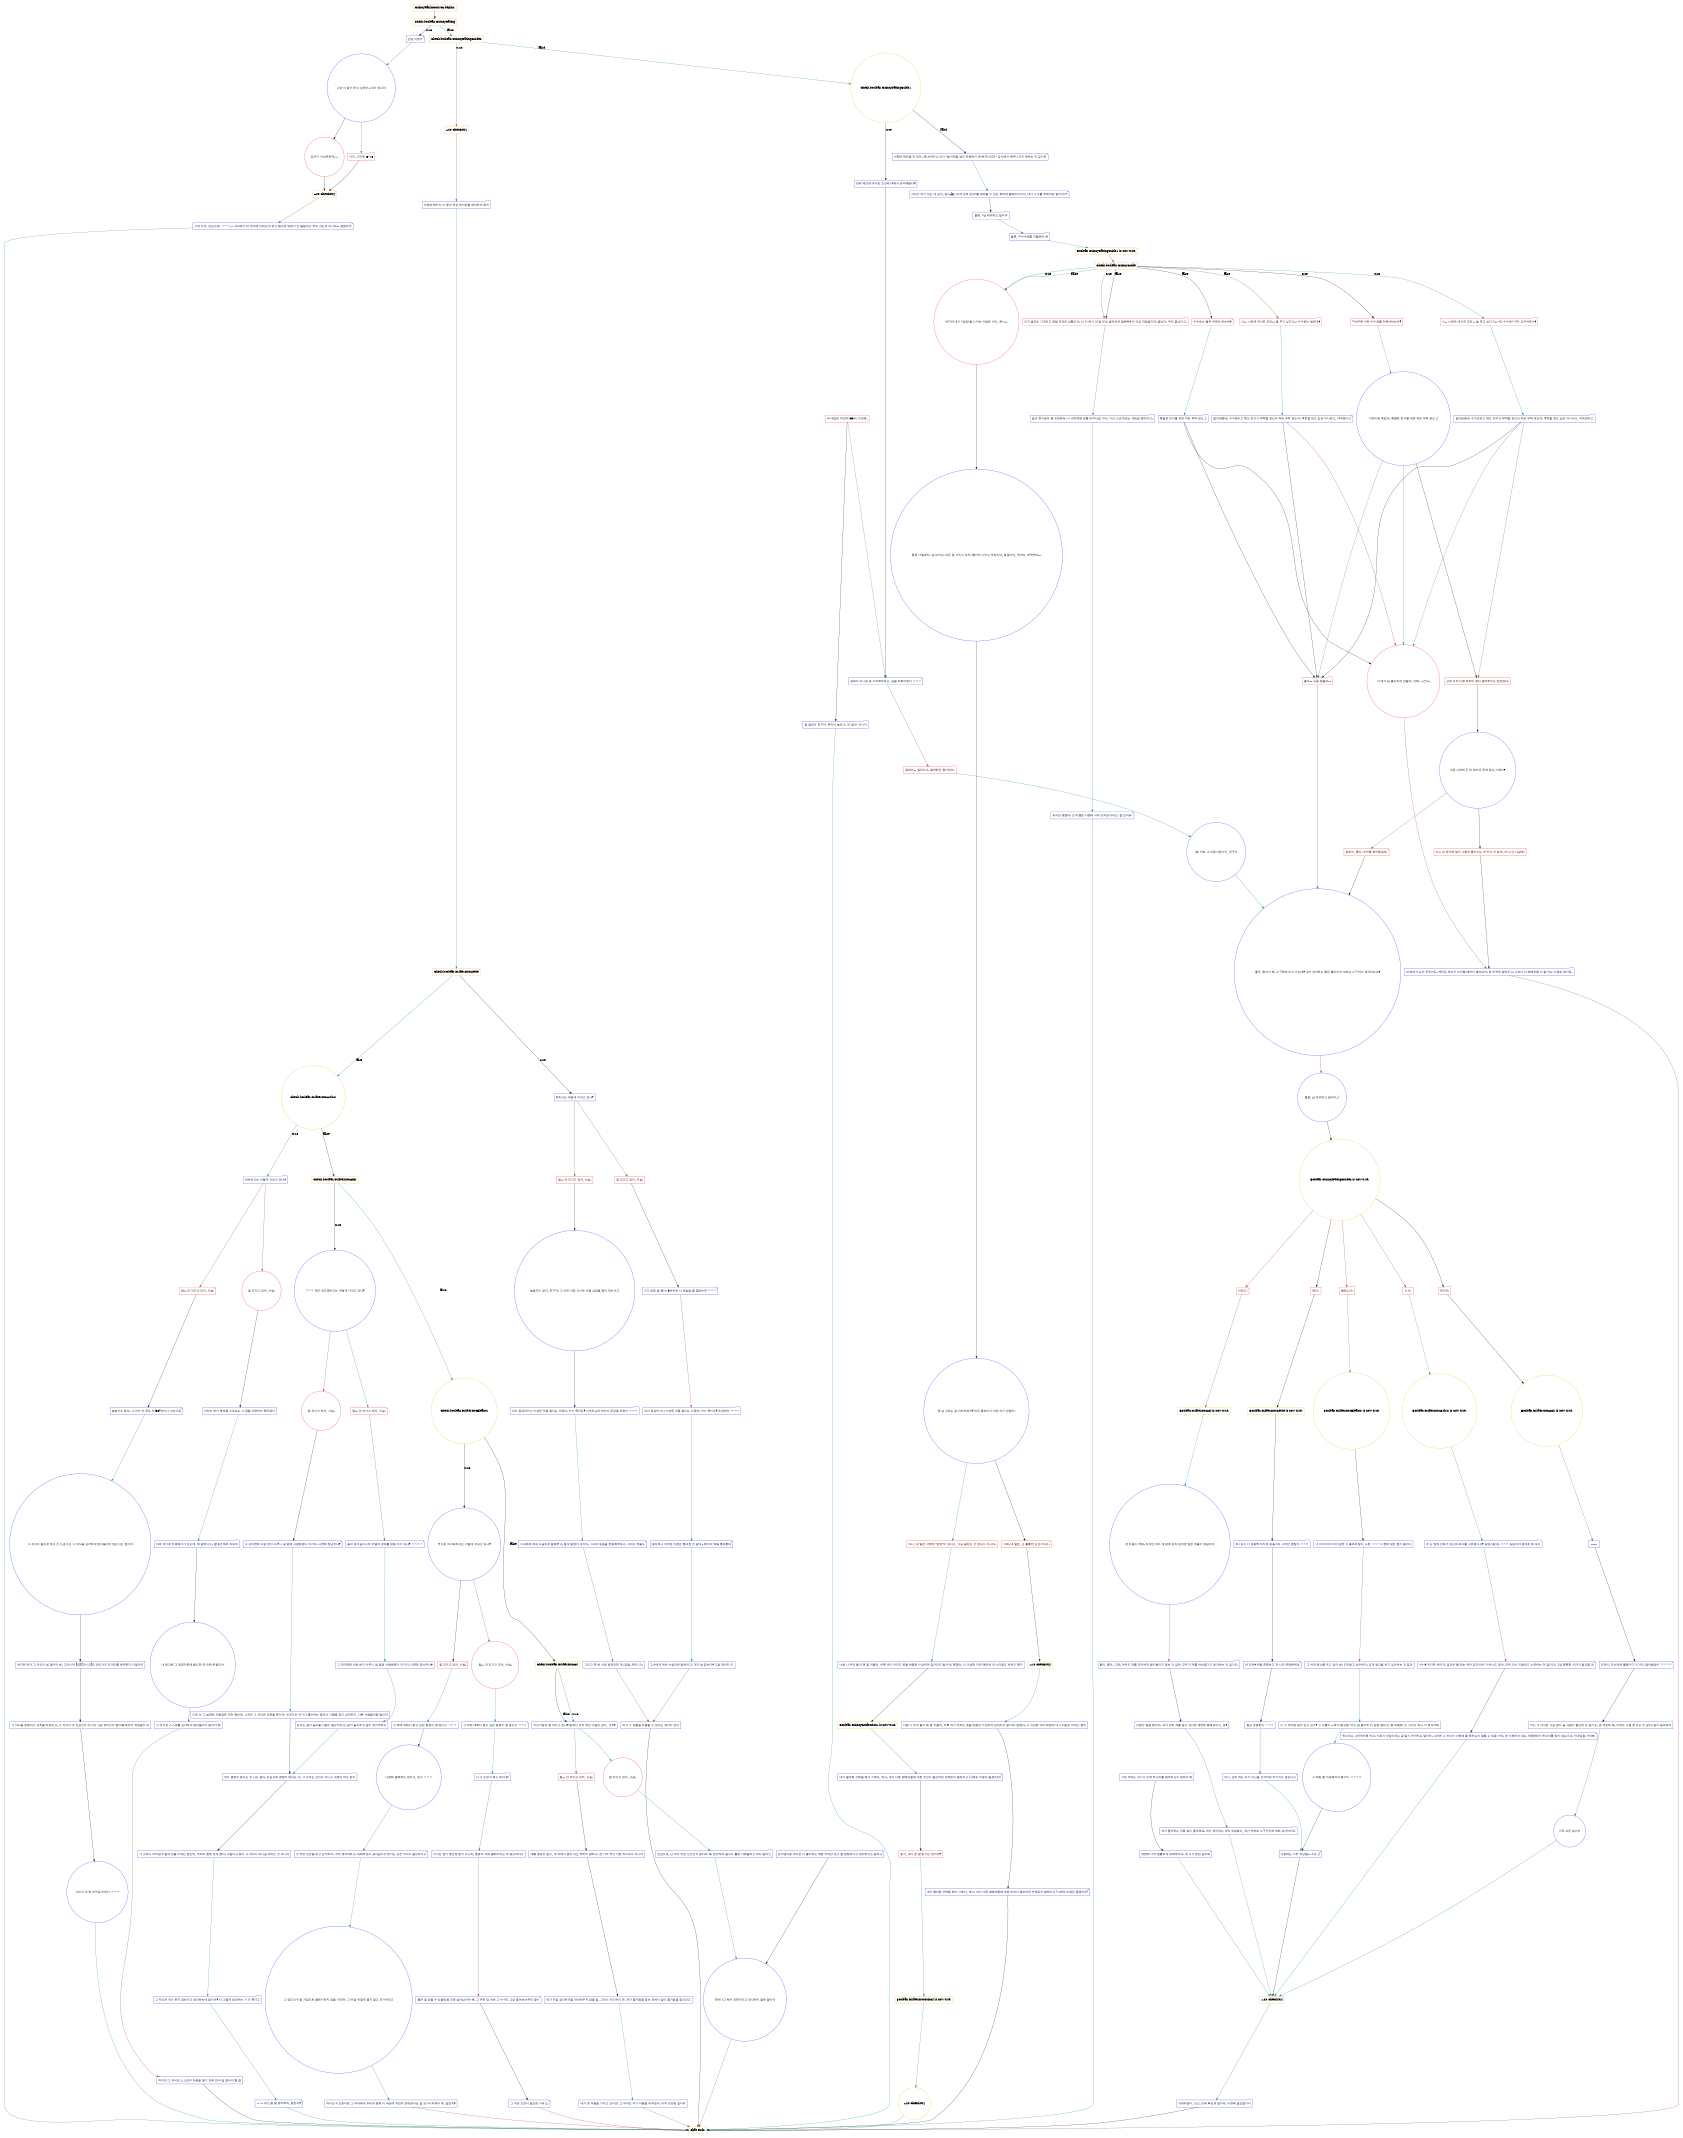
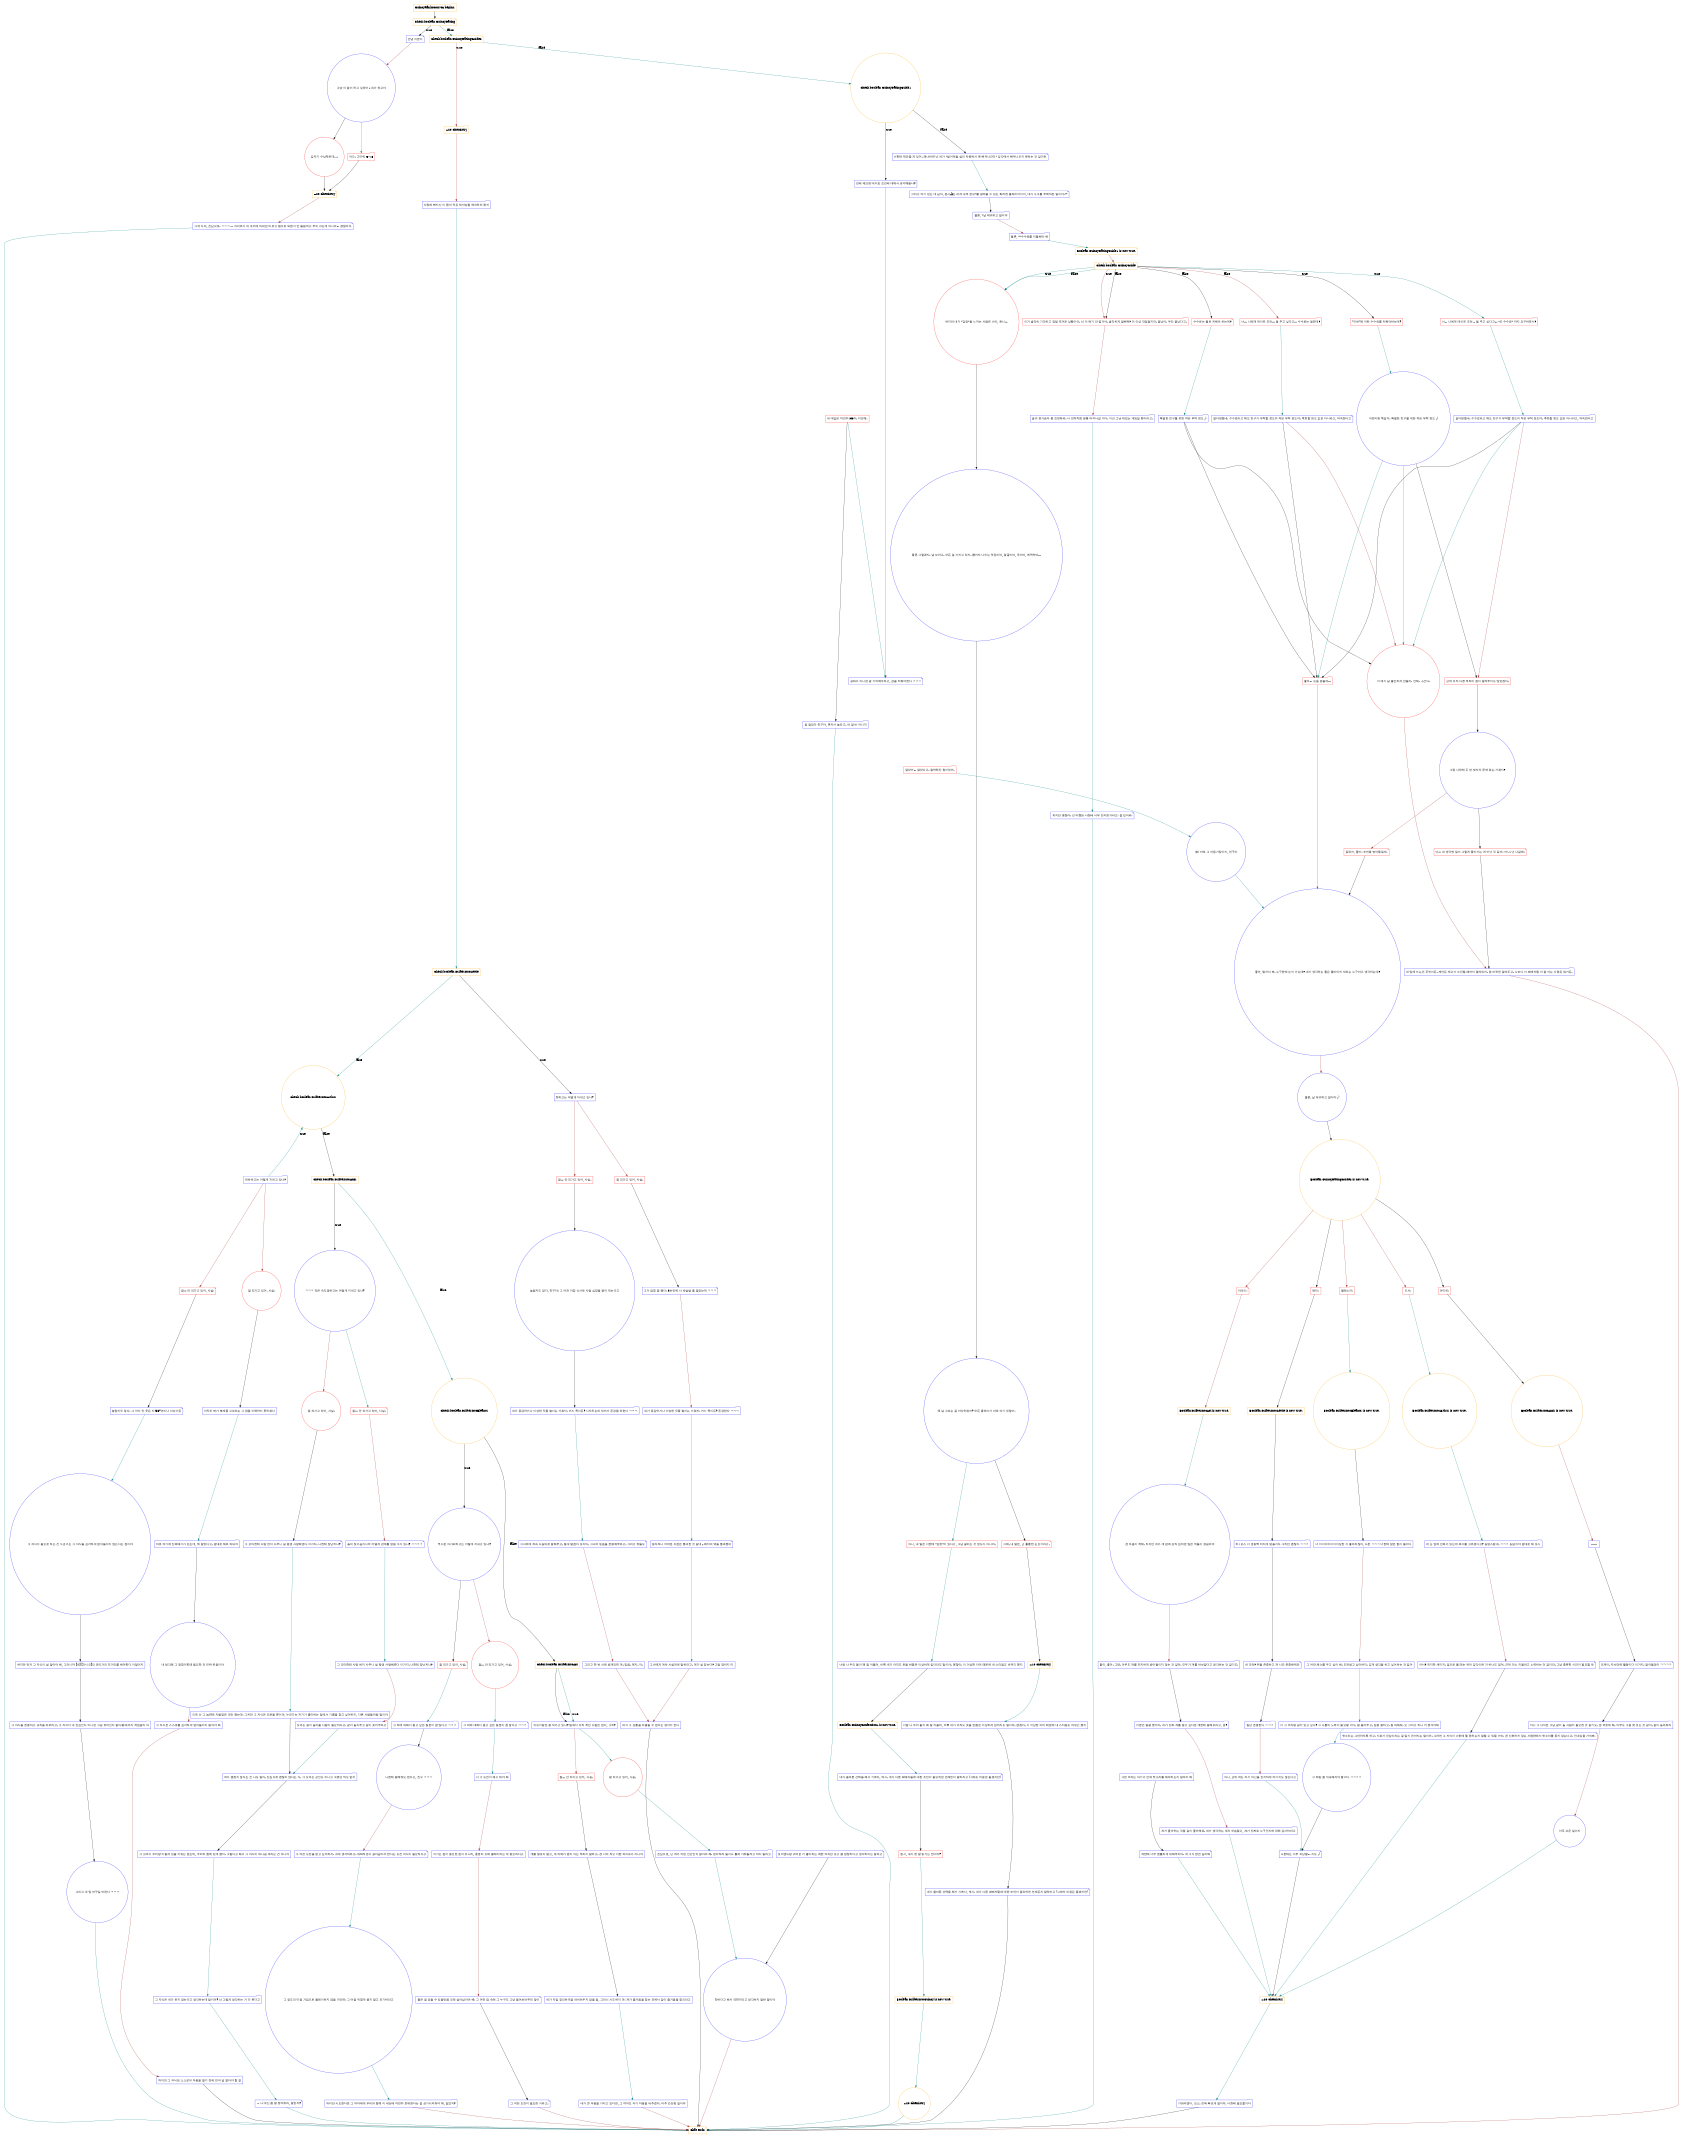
(886, 431) -> (886, 431)
(907, 725) -> none
(282, 1150) -> (287, 1154)
